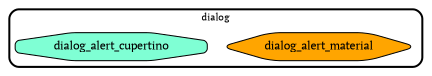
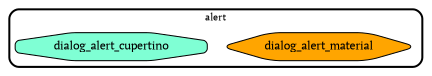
(216, 18) -> (216, 18)
